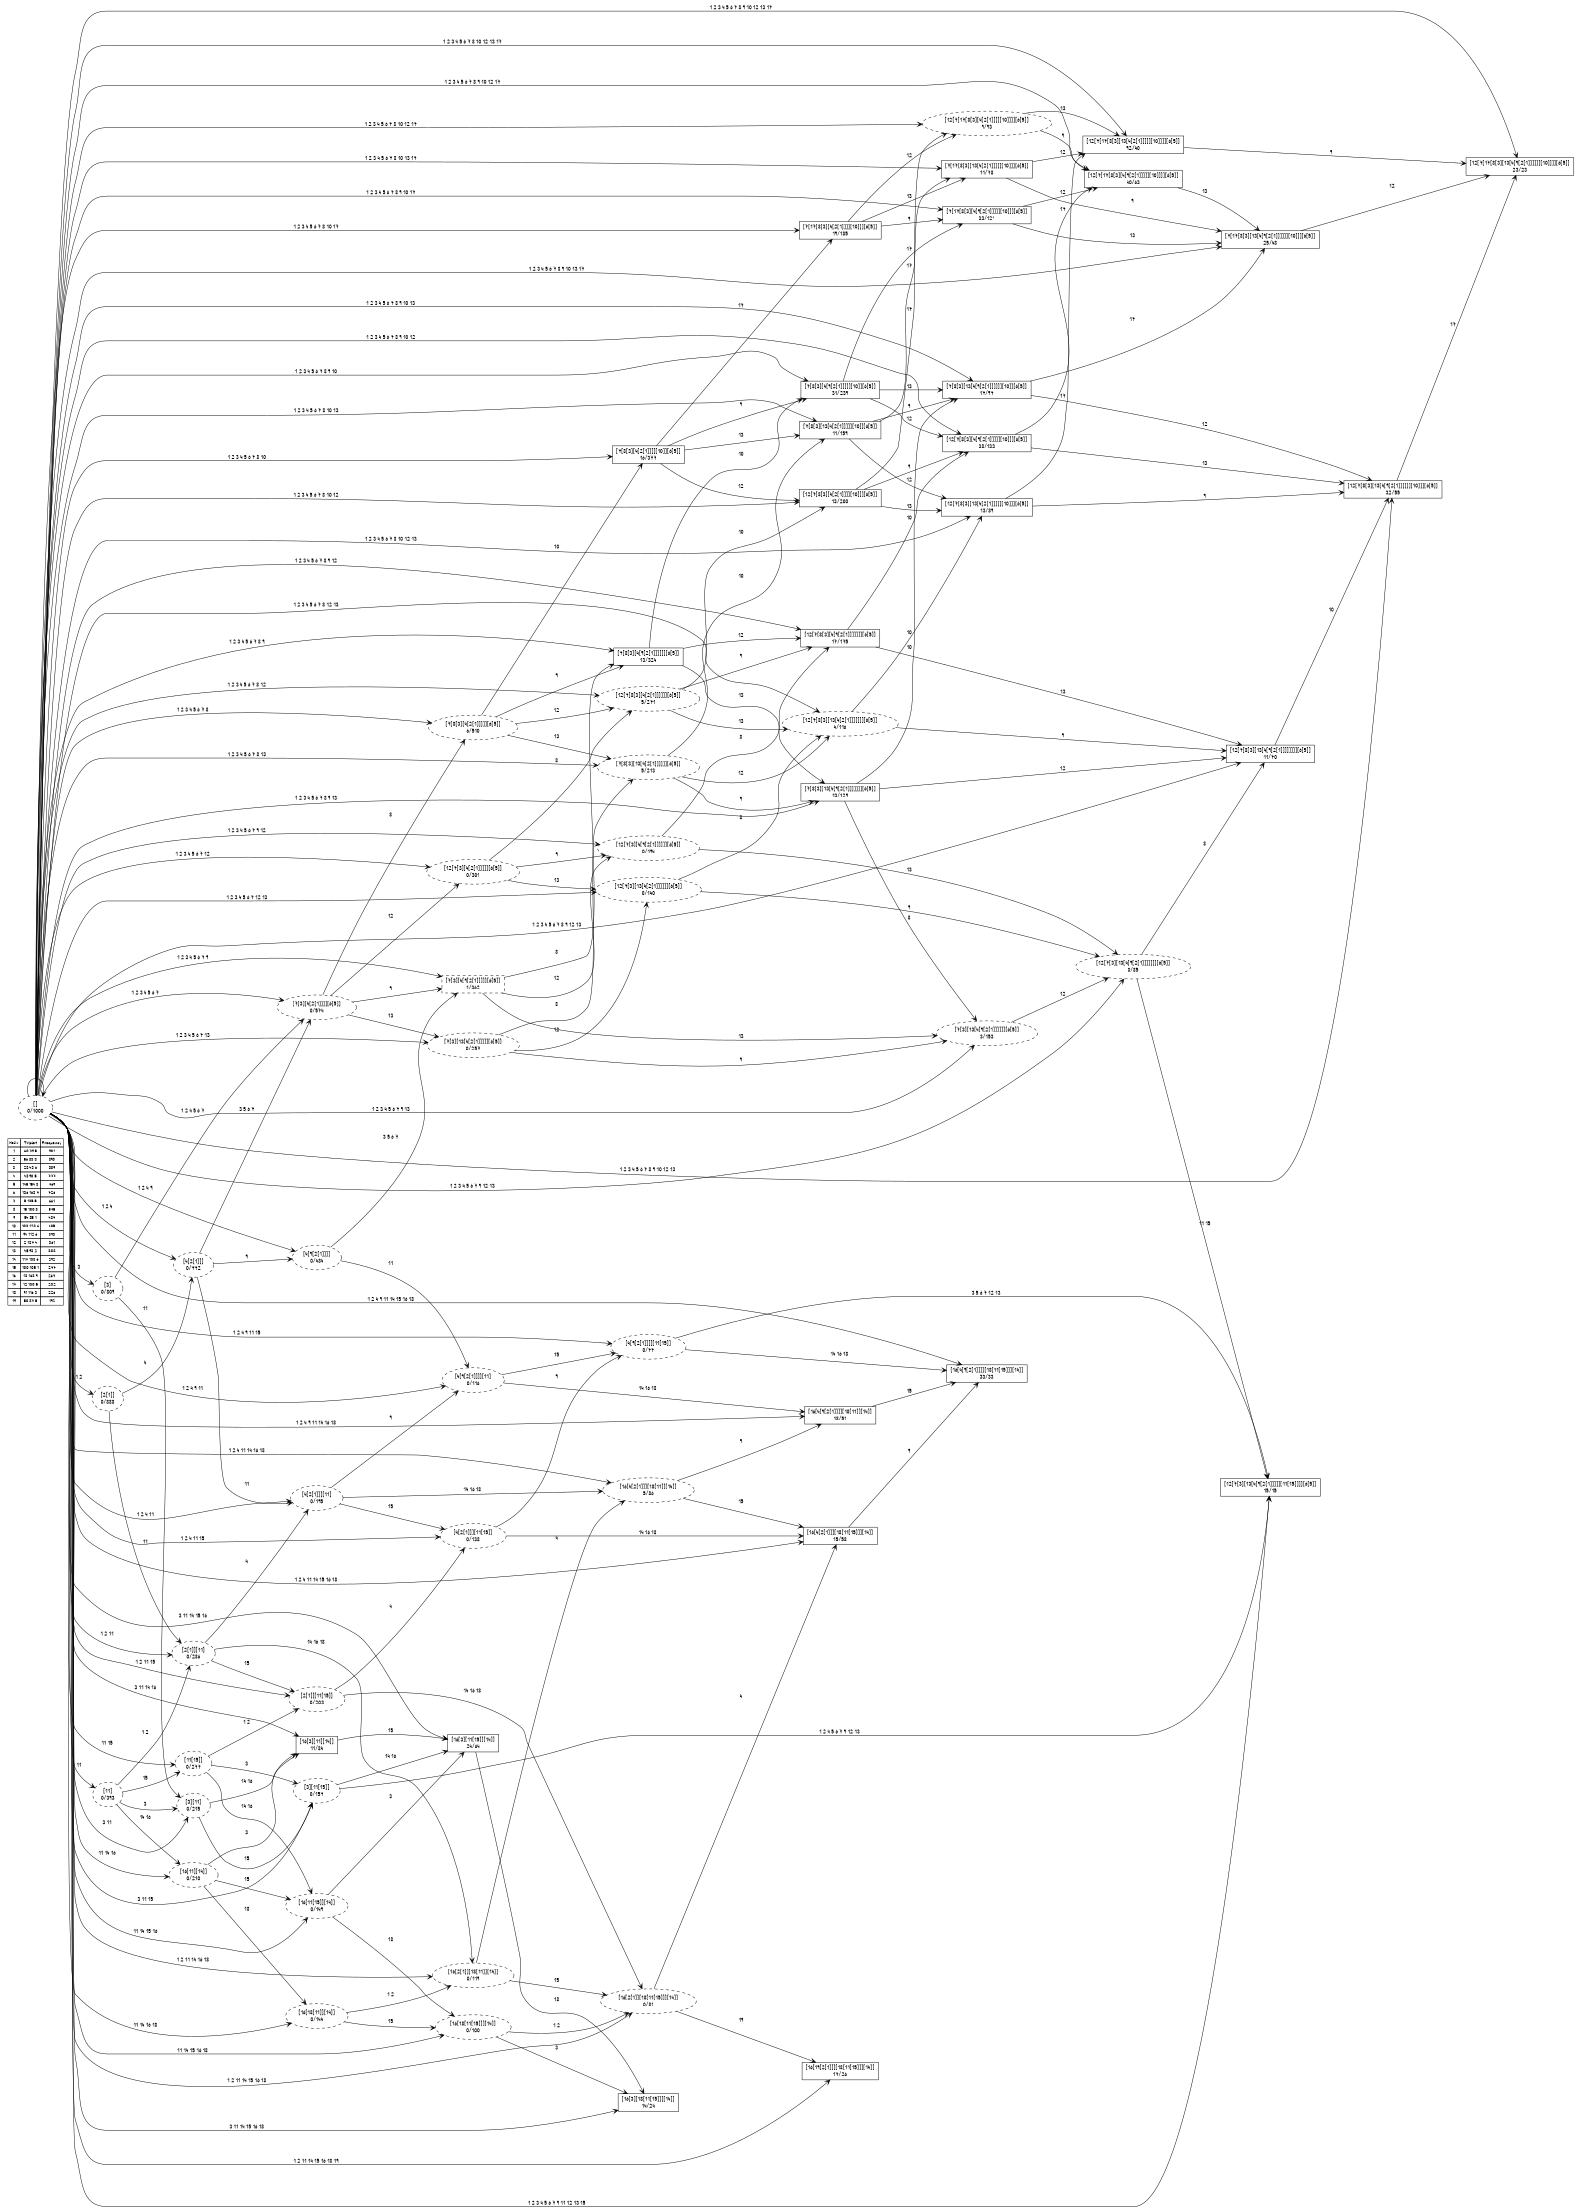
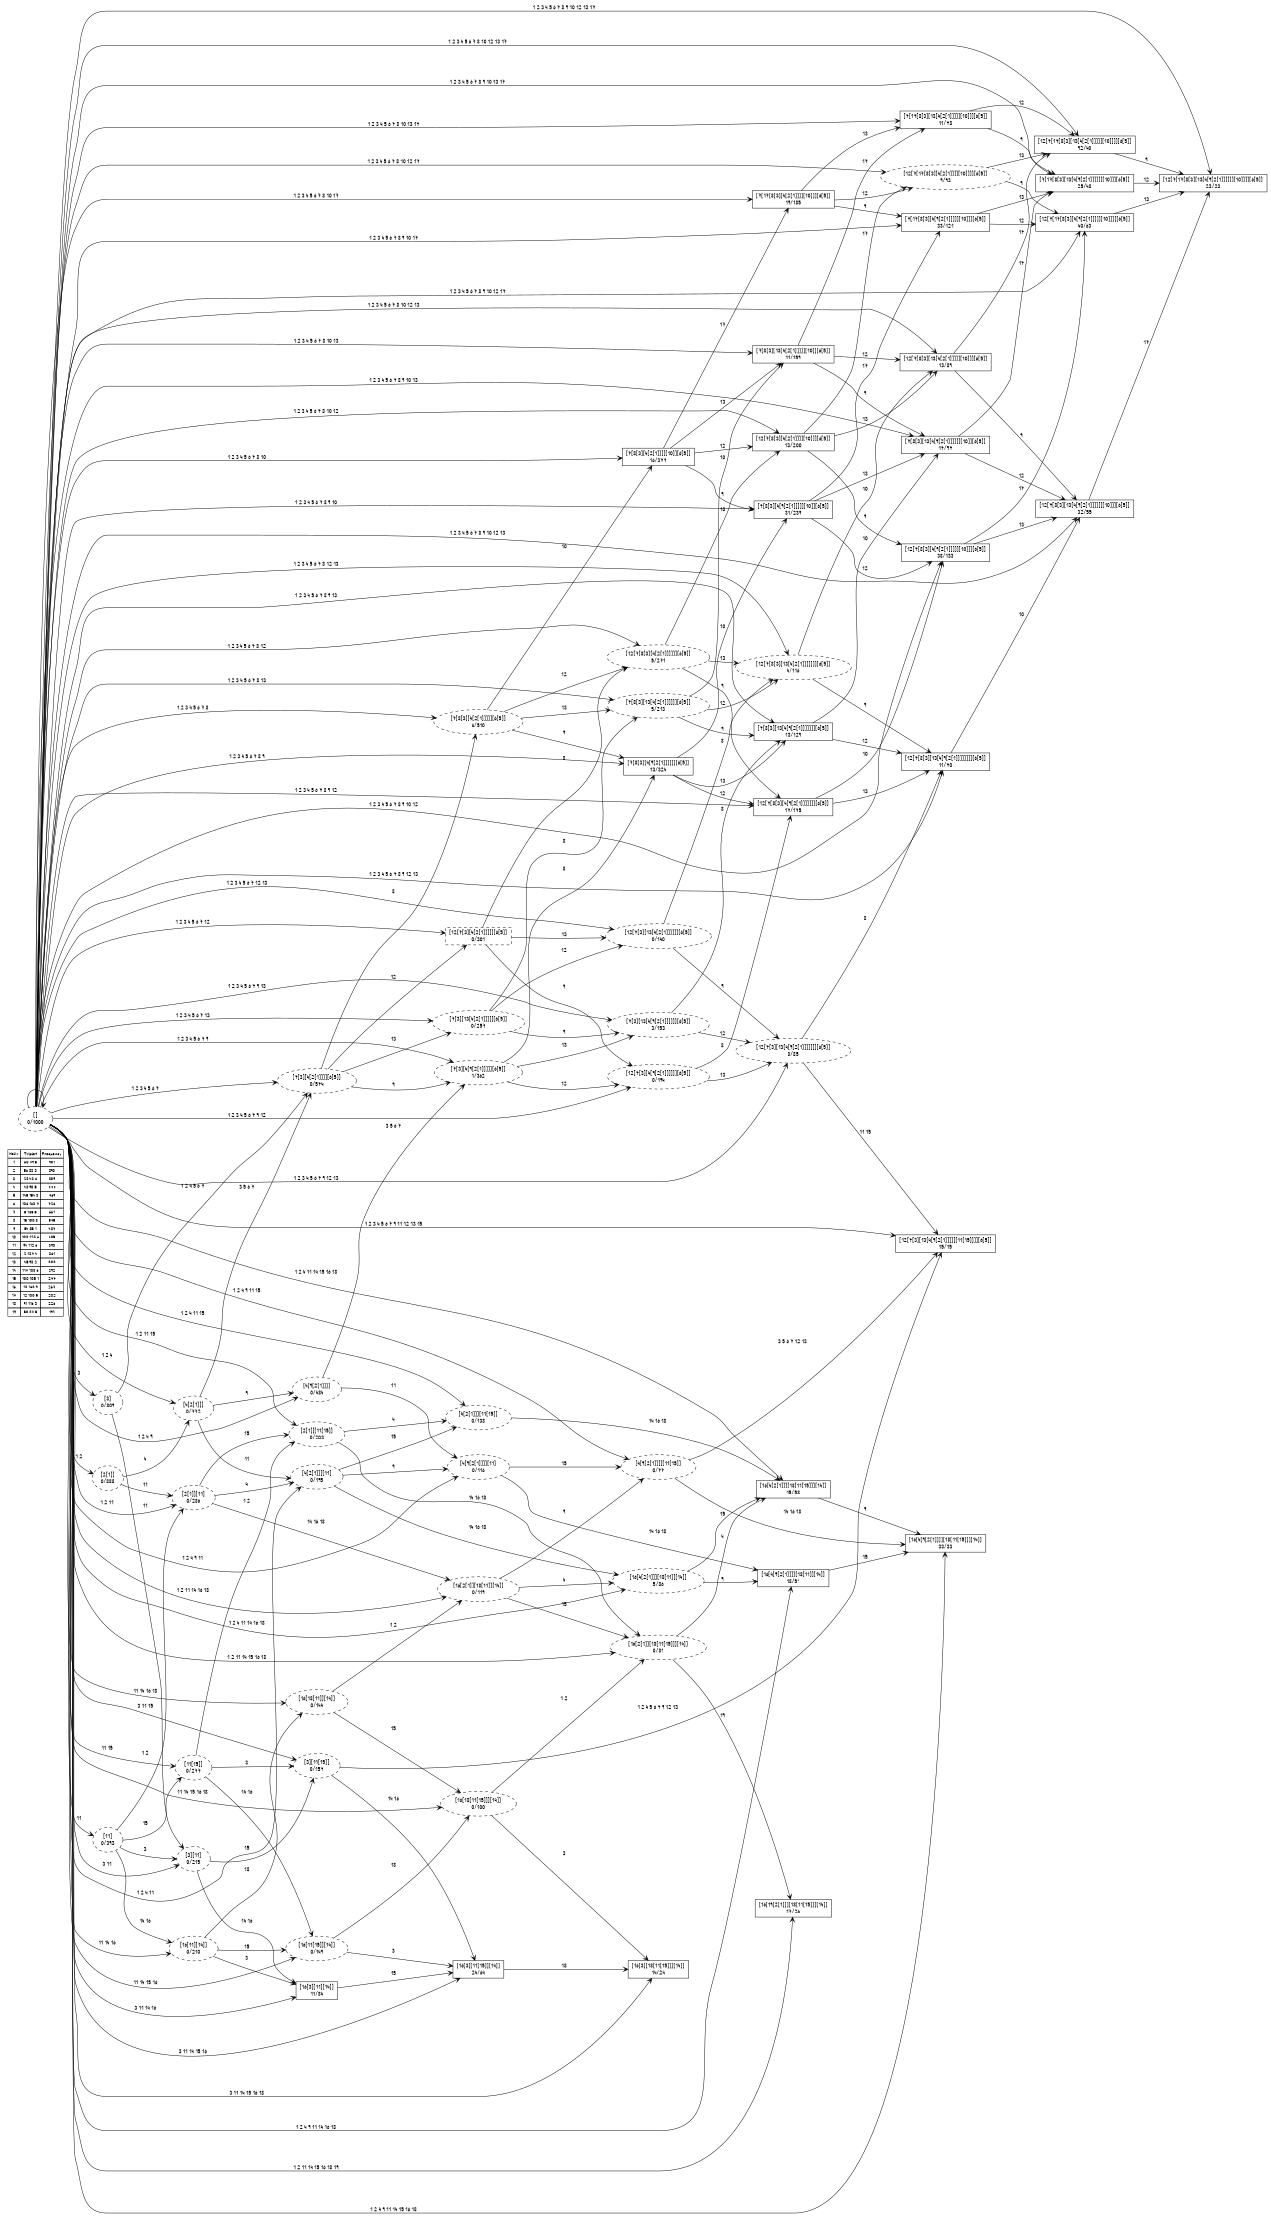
(1219, 203) -> (1147, 203)
(473, 872) -> (478, 936)
(902, 914) -> (722, 876)
(473, 984) -> (478, 1073)
(557, 1442) -> (571, 1533)
